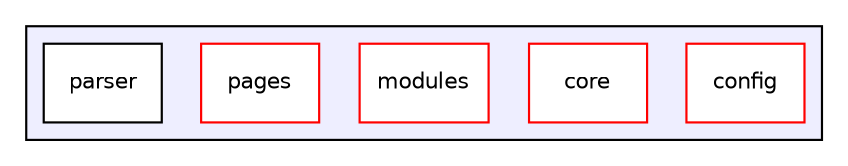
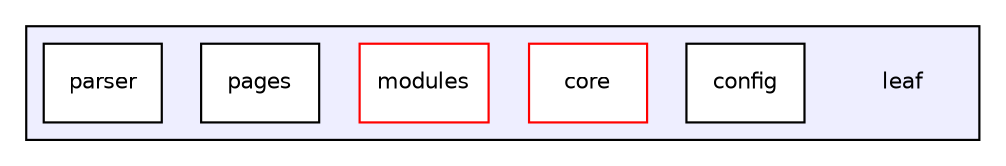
(260, 83) -> (260, 83)
(745, 83) -> (745, 83)
none -> (903, 83)
